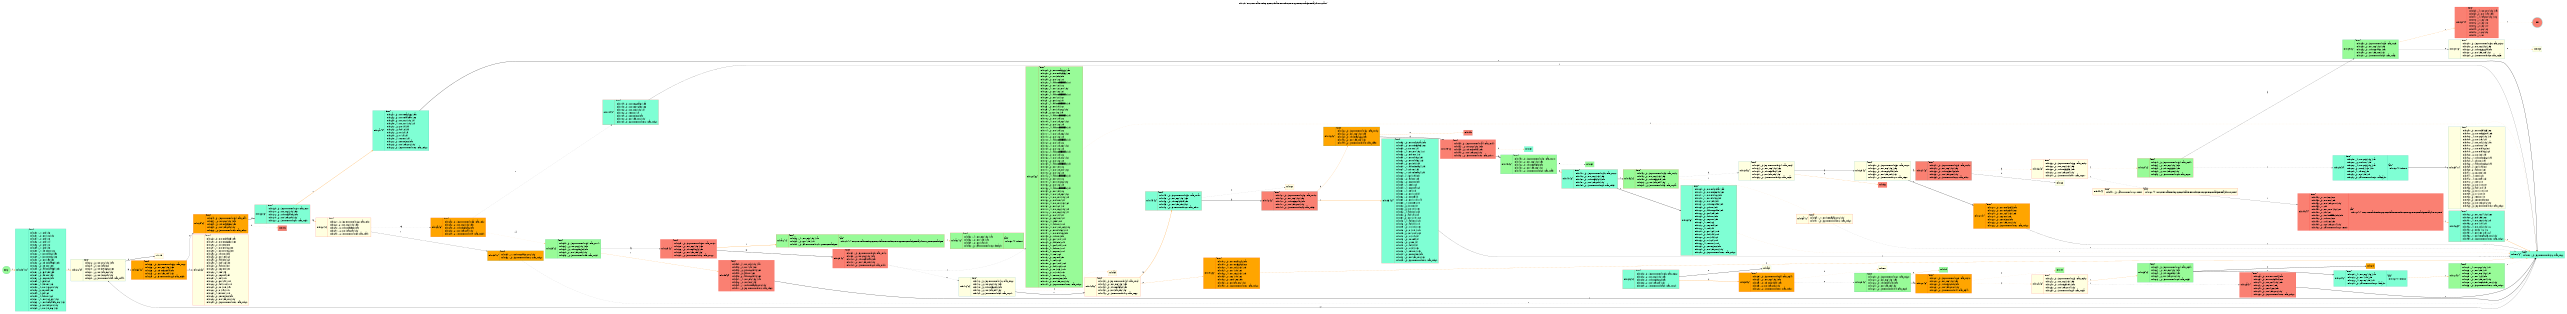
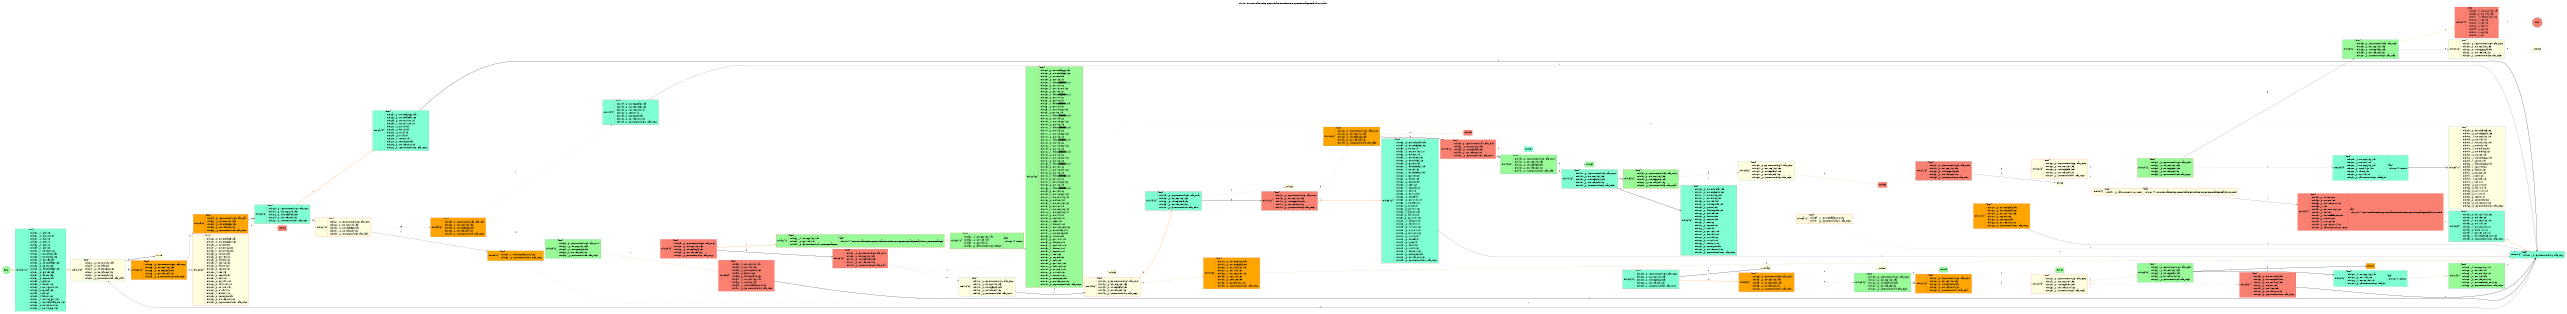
(2537, 23) -> (2537, 23)
(1883, 171) -> none
(630, 249) -> none
